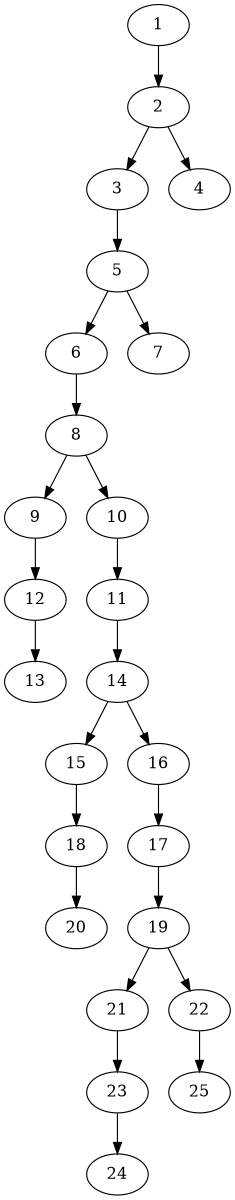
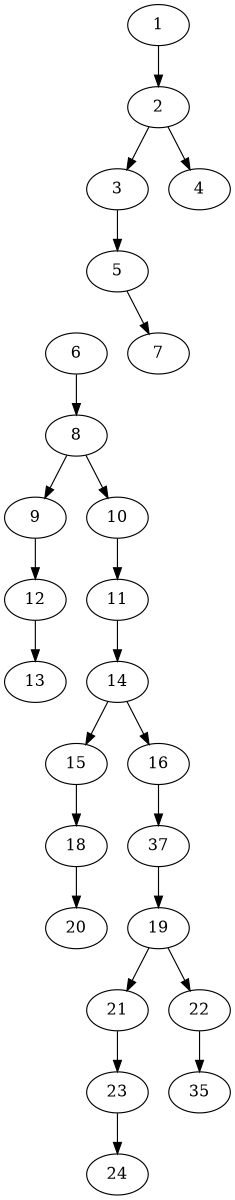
(100, 307) -> none
(158, 846) -> (158, 846)
(200, 1092) -> (200, 1092)
